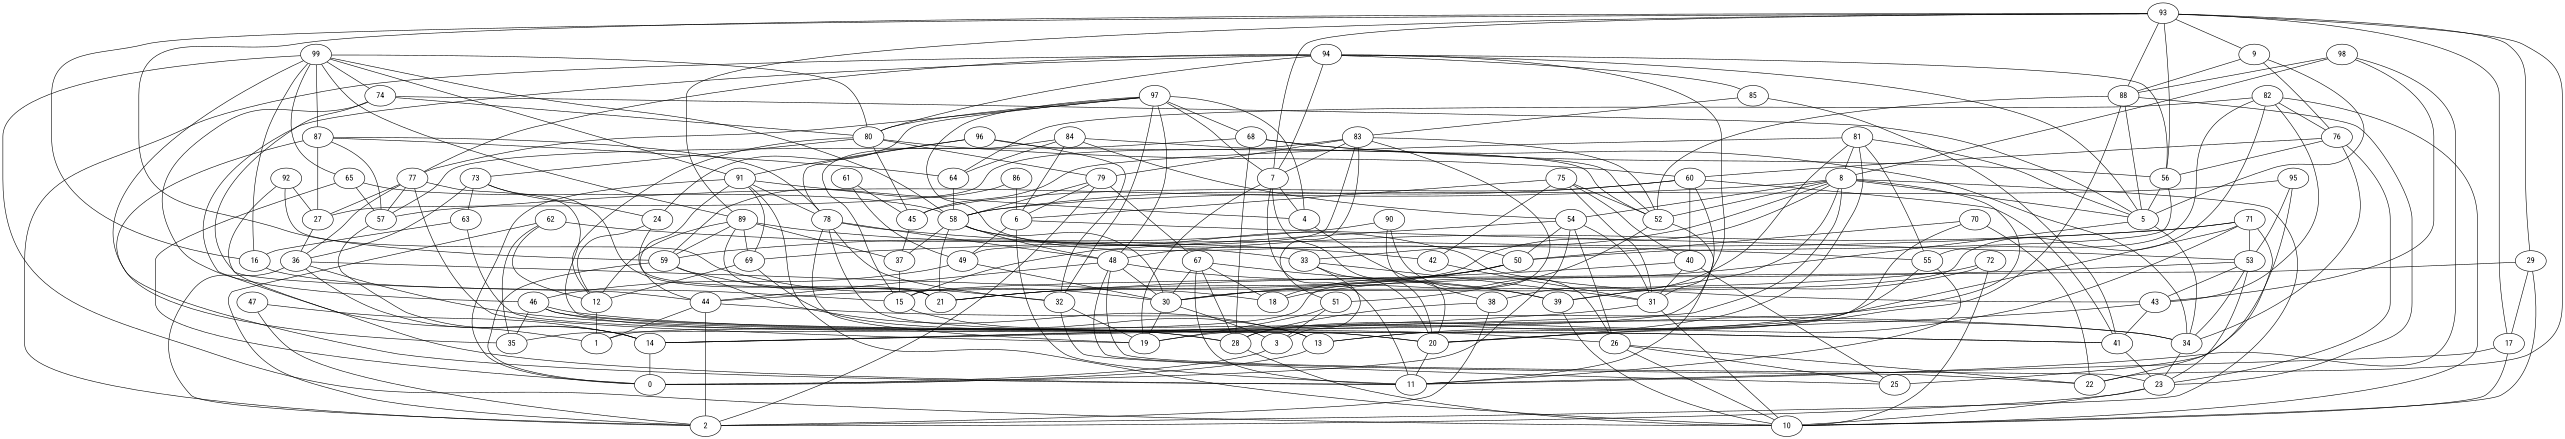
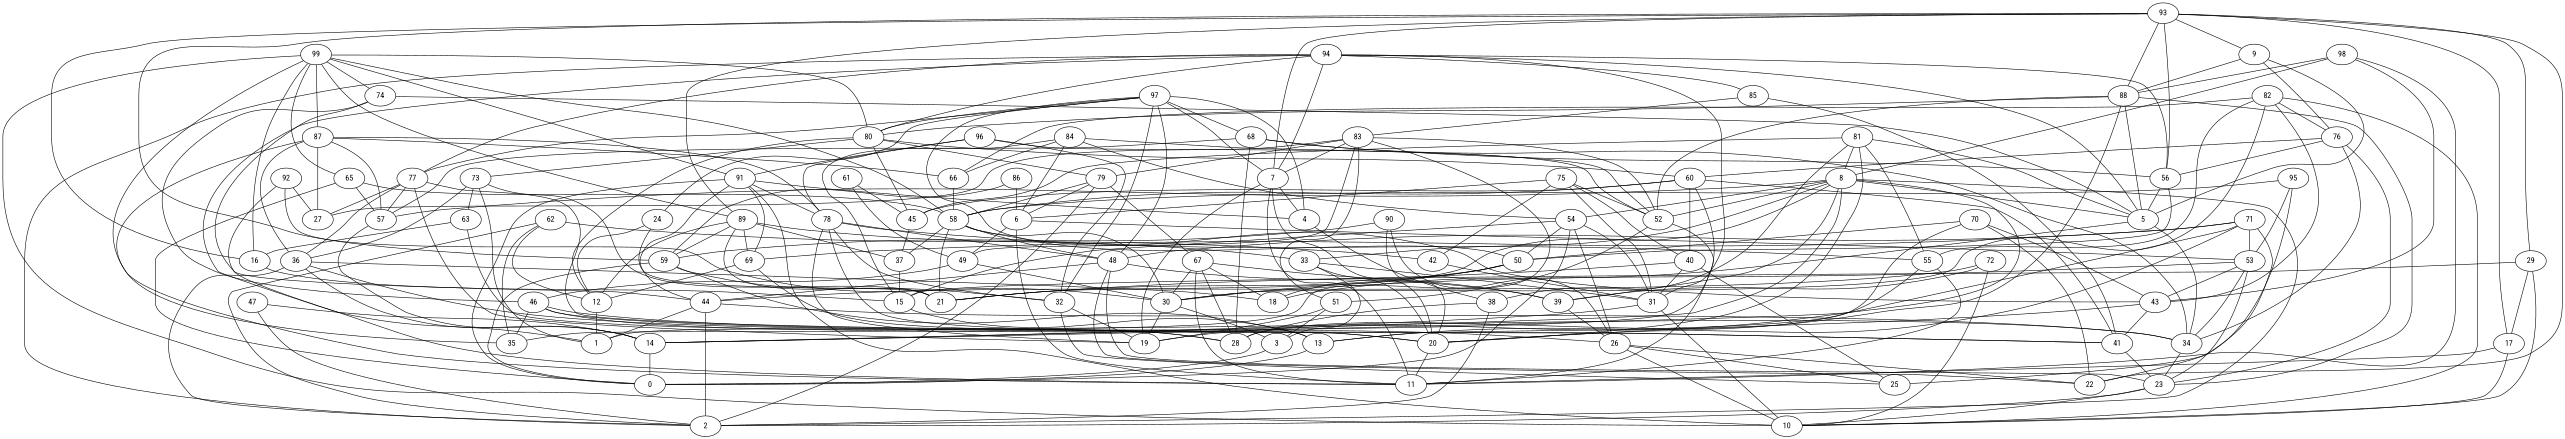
(624, 116) -> (1495, 110)
(953, 178) -> (953, 178)
(565, 202) -> (496, 285)
(307, 240) -> (261, 189)
none -> (2067, 258)
(1135, 279) -> none
(1654, 390) -> (1586, 323)
(1439, 403) -> none
